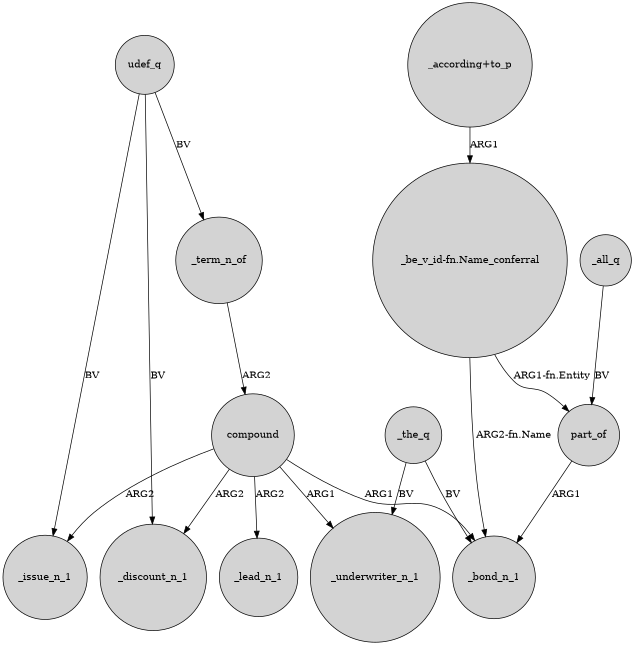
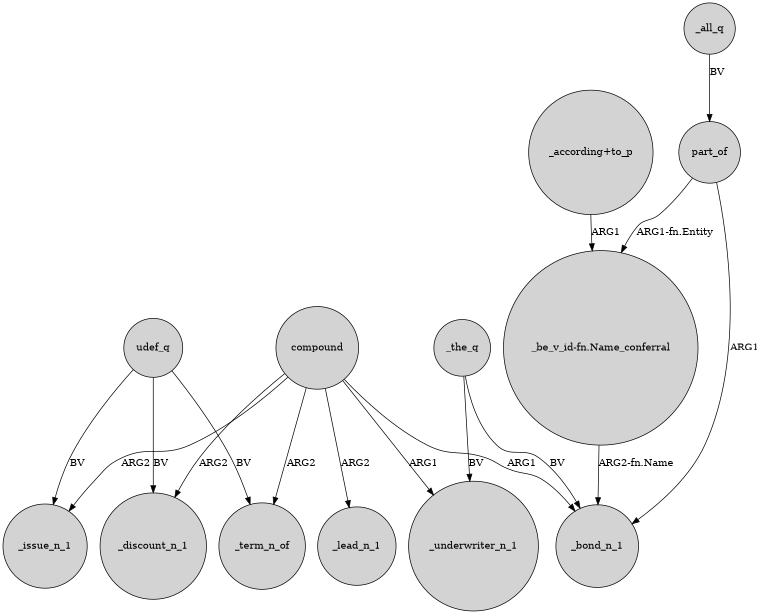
(235, 345) -> (291, 443)
(524, 387) -> (660, 214)
